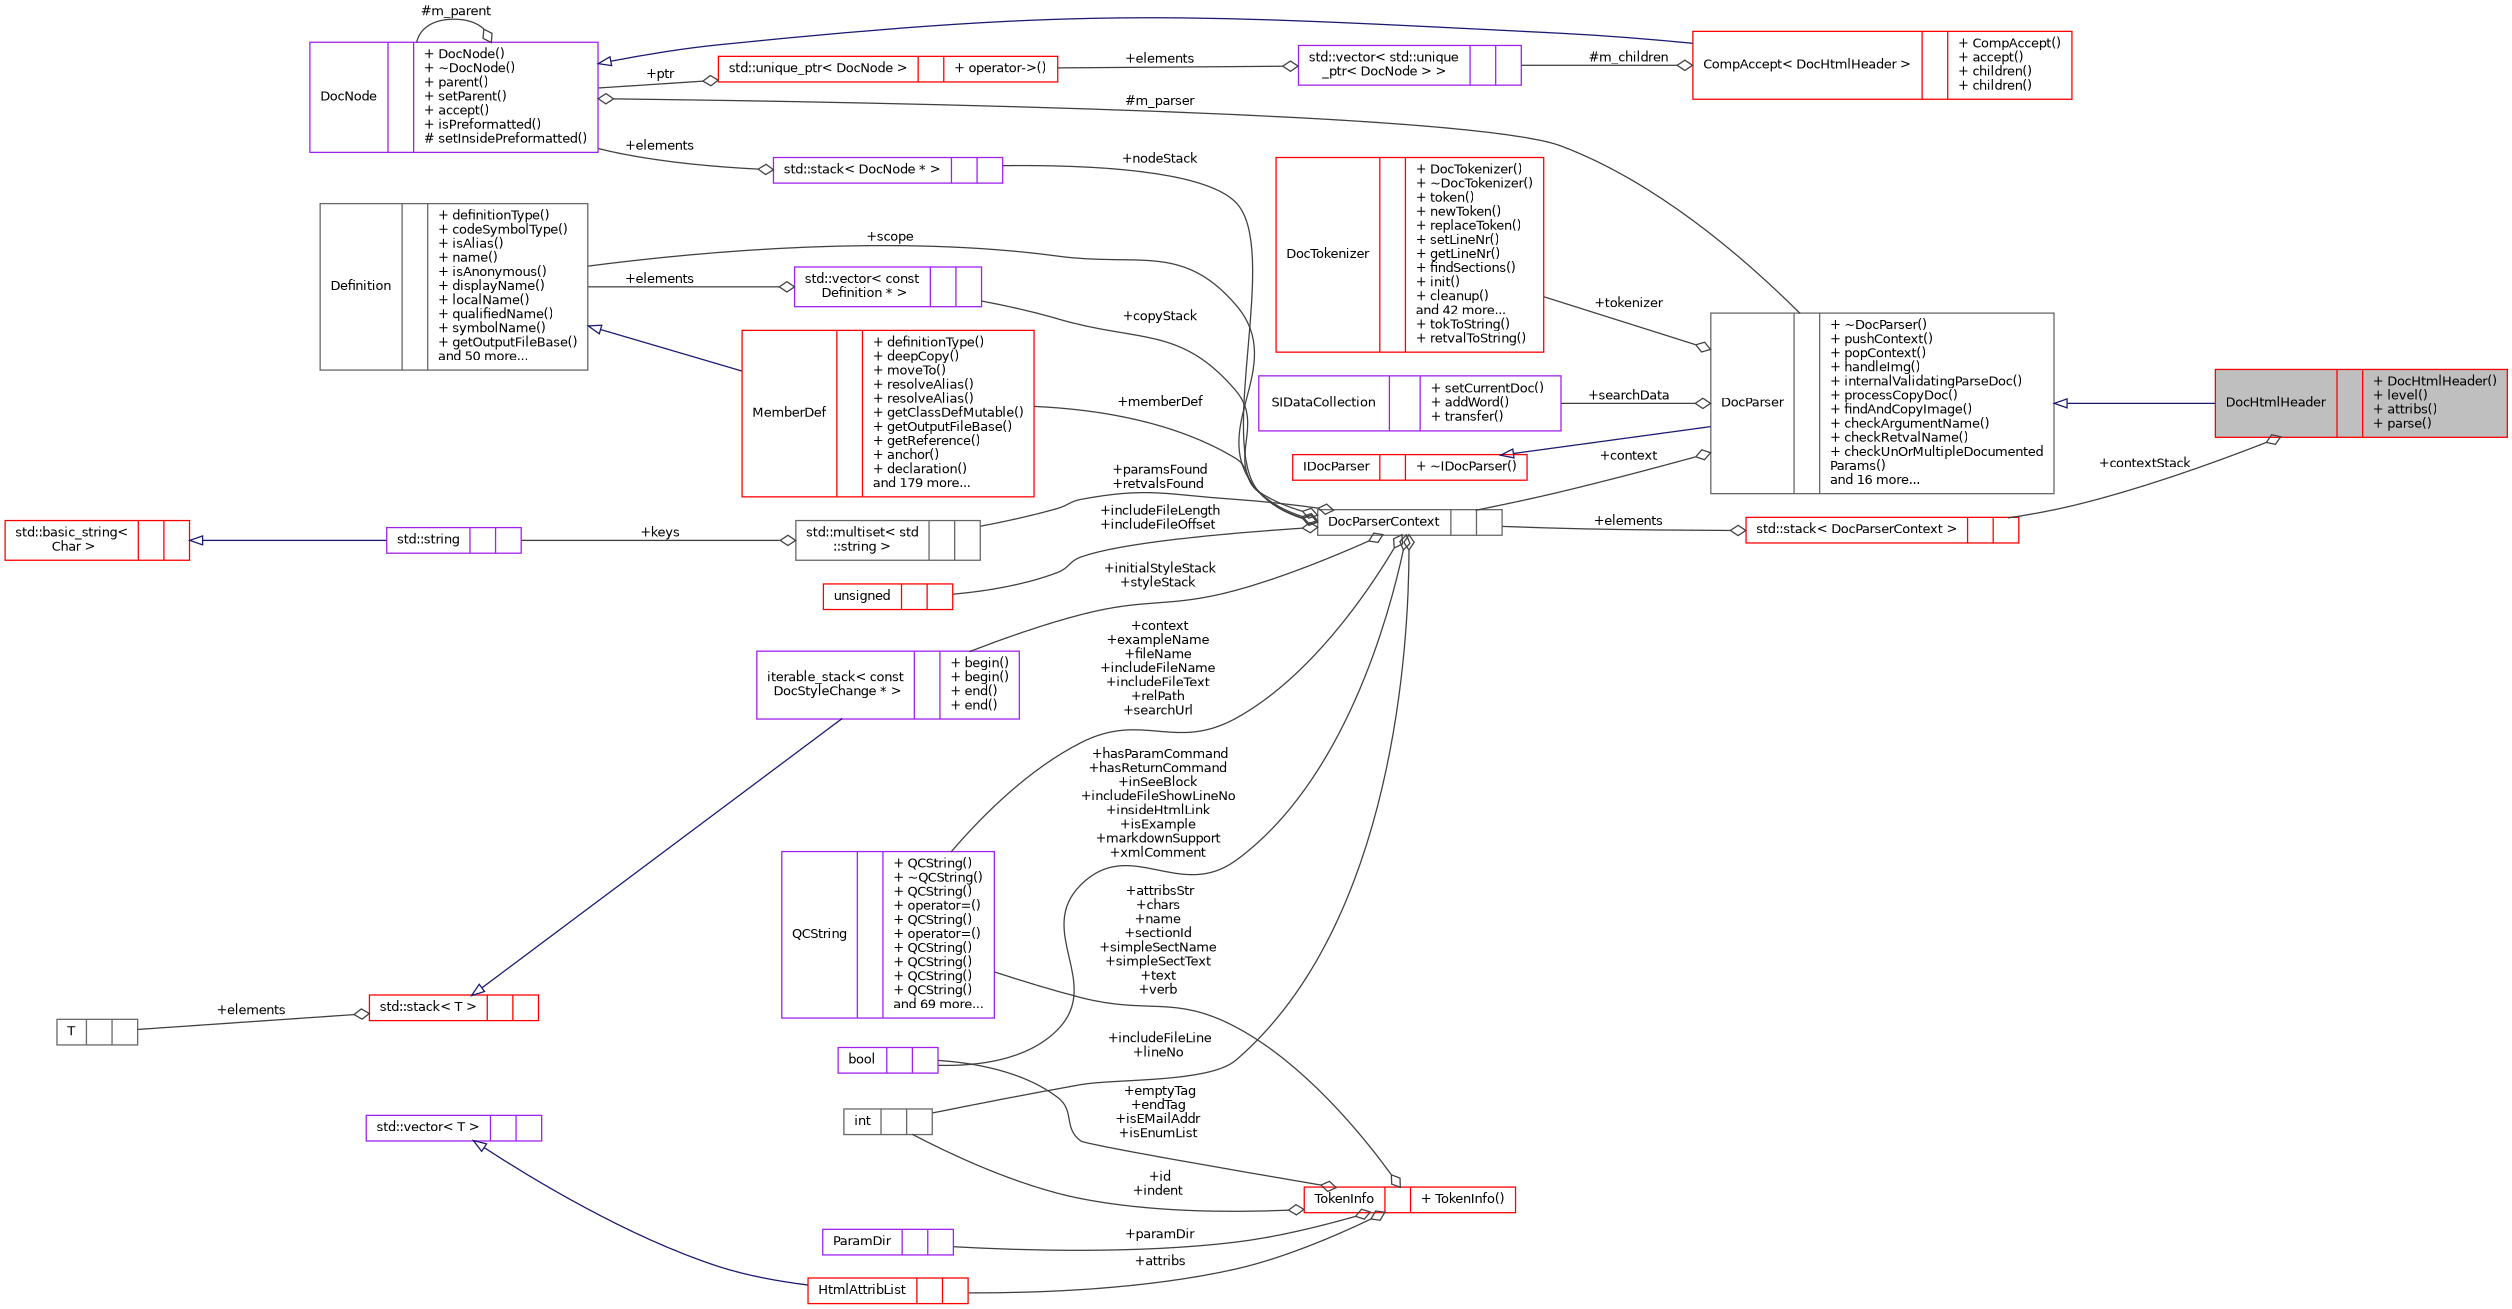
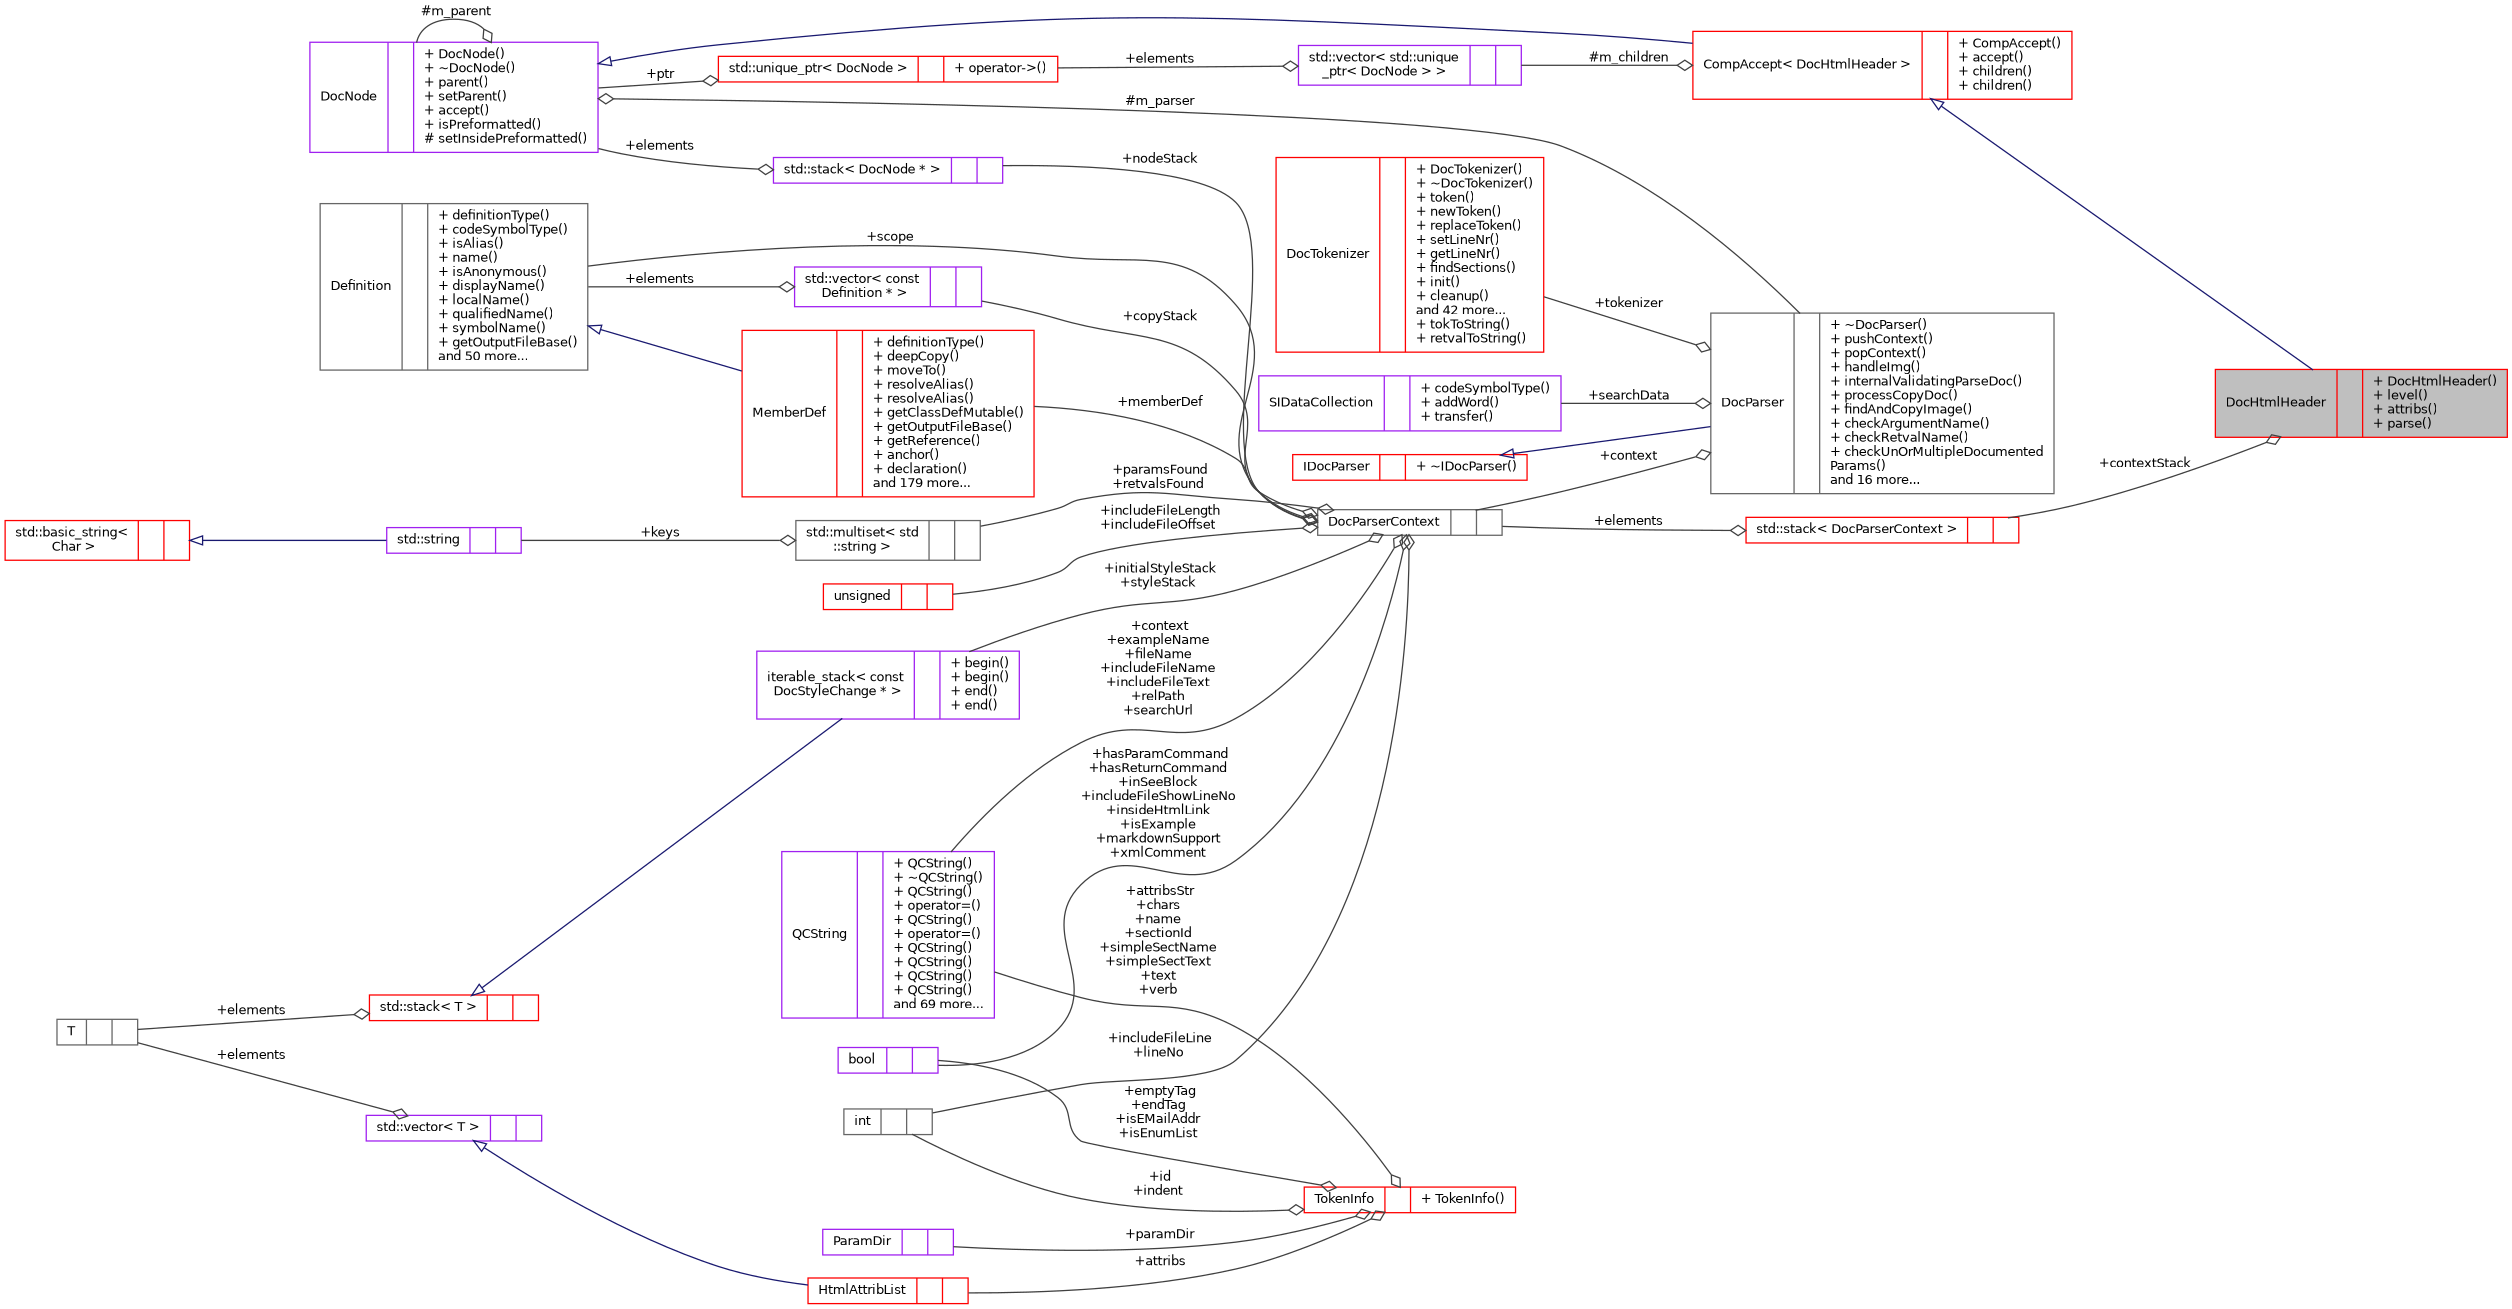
(1487, 389) -> (1485, 389)
(2141, 403) -> (2127, 238)
none -> (265, 1077)
